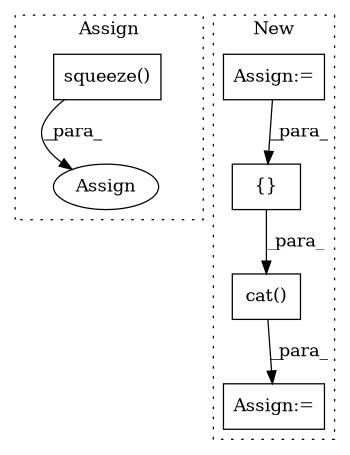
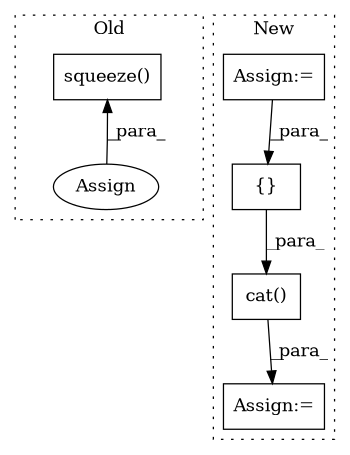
(109, 30) -> (109, 30)
(42, 131) -> (107, 138)
